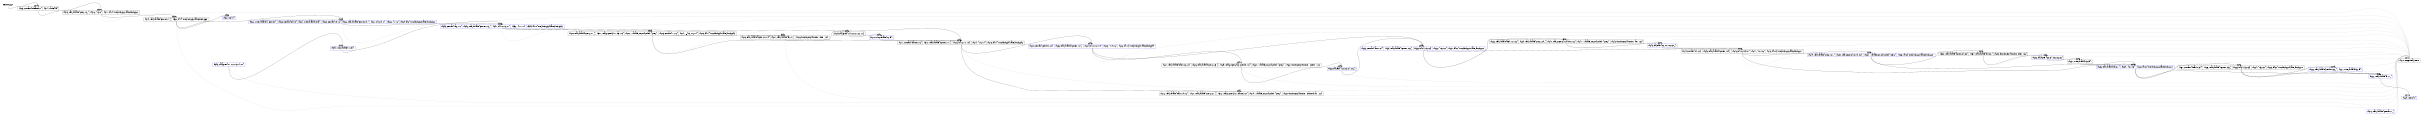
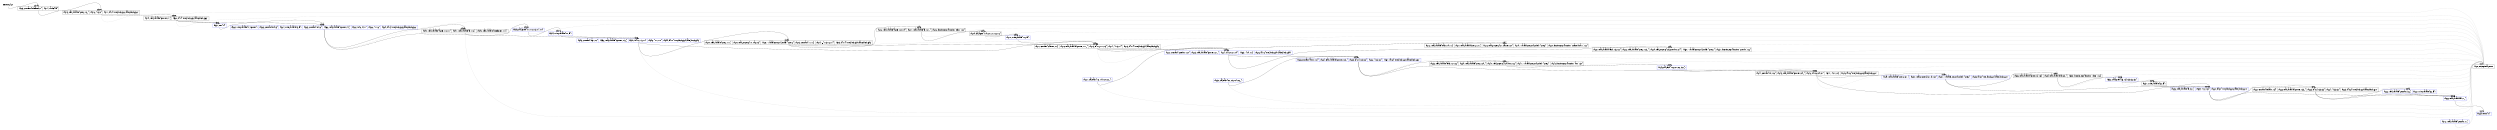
(8, 5) -> (8, 5)
none -> (465, 31)
(1287, 74) -> none
none -> (1098, 80)
